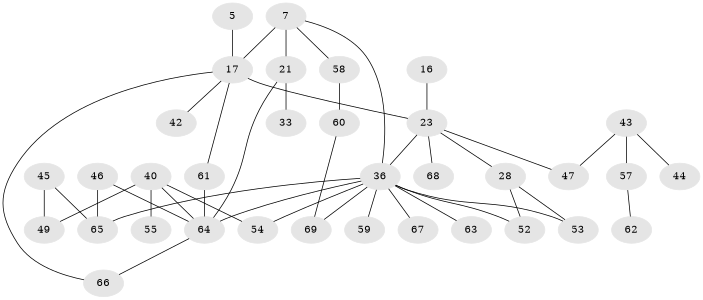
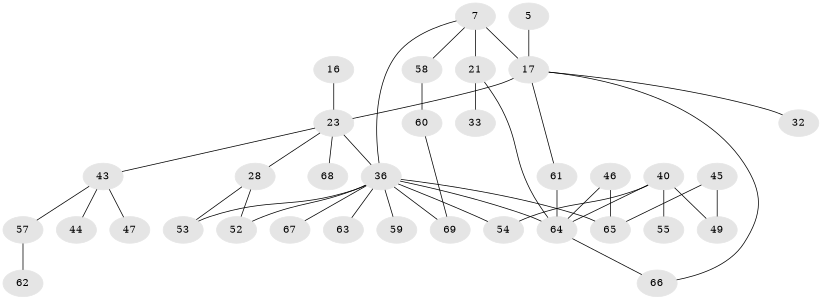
(176, 123) -> (799, 123)
(498, 150) -> (219, 150)
